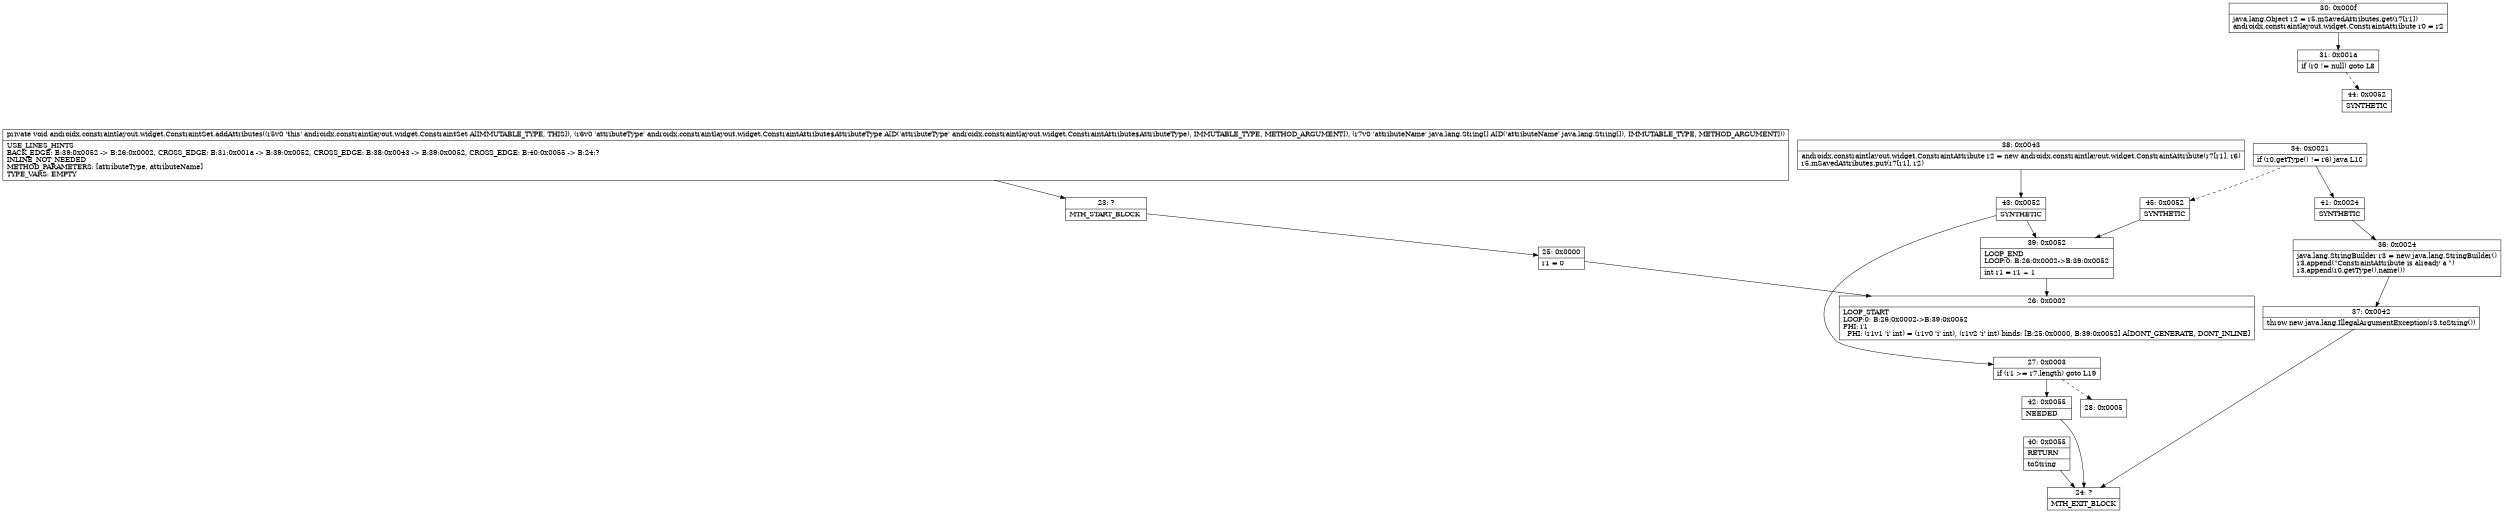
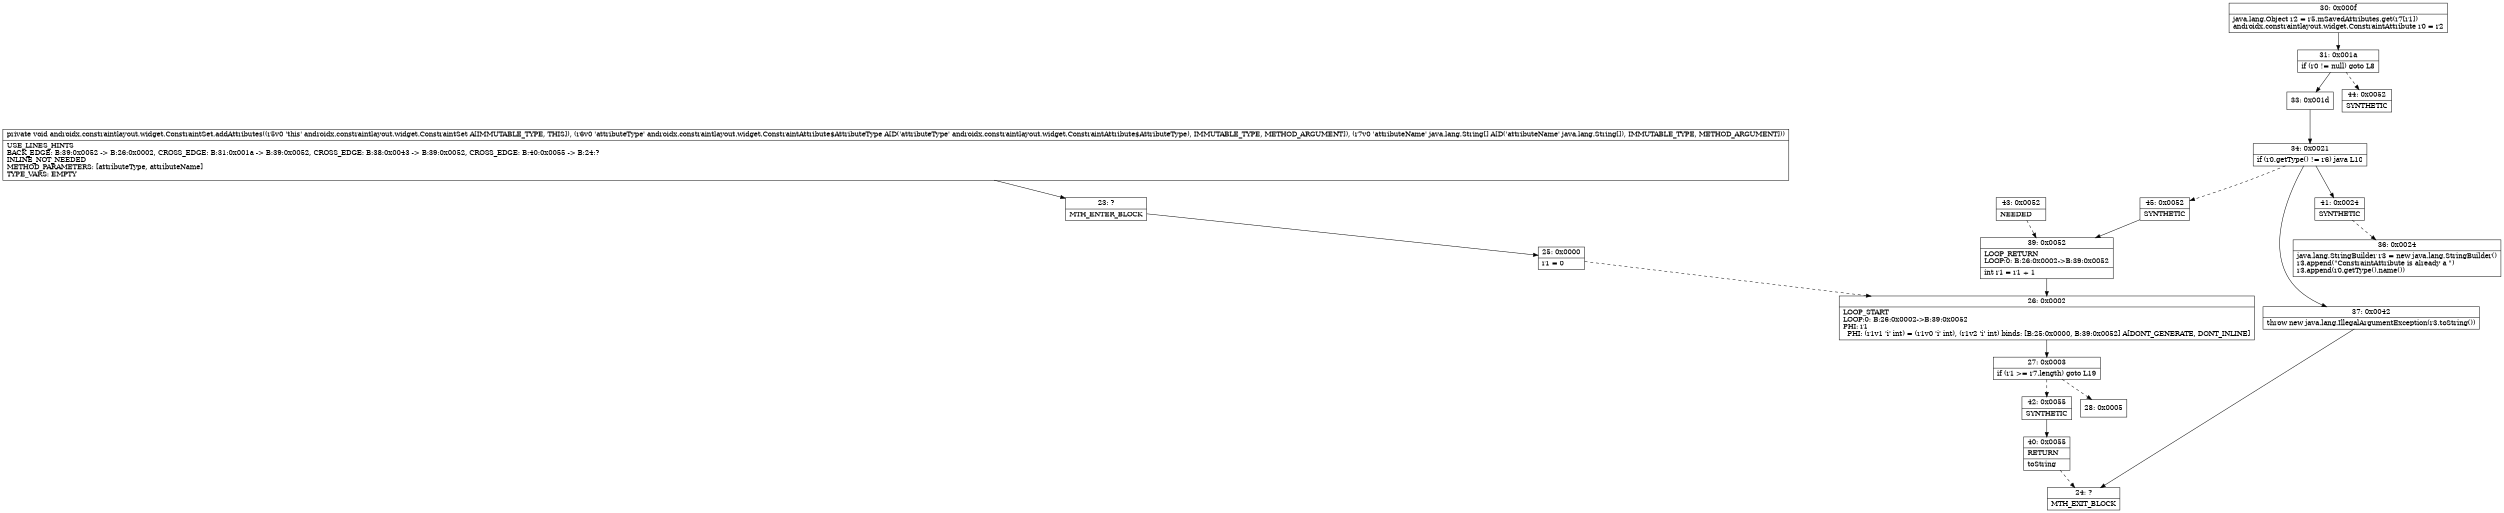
none -> (2310, 101)
(2021, 155) -> none
(1105, 215) -> (1106, 215)
(2021, 215) -> (2016, 215)
(2030, 227) -> (2030, 227)
(2362, 228) -> (2362, 228)
(2004, 254) -> (2011, 254)
(1725, 279) -> (1725, 279)
(2383, 289) -> (2280, 242)
(1828, 303) -> (2047, 346)
(2047, 386) -> (2047, 386)
(2042, 414) -> (2047, 414)
(2079, 449) -> (2047, 426)
(2066, 477) -> (2066, 477)
